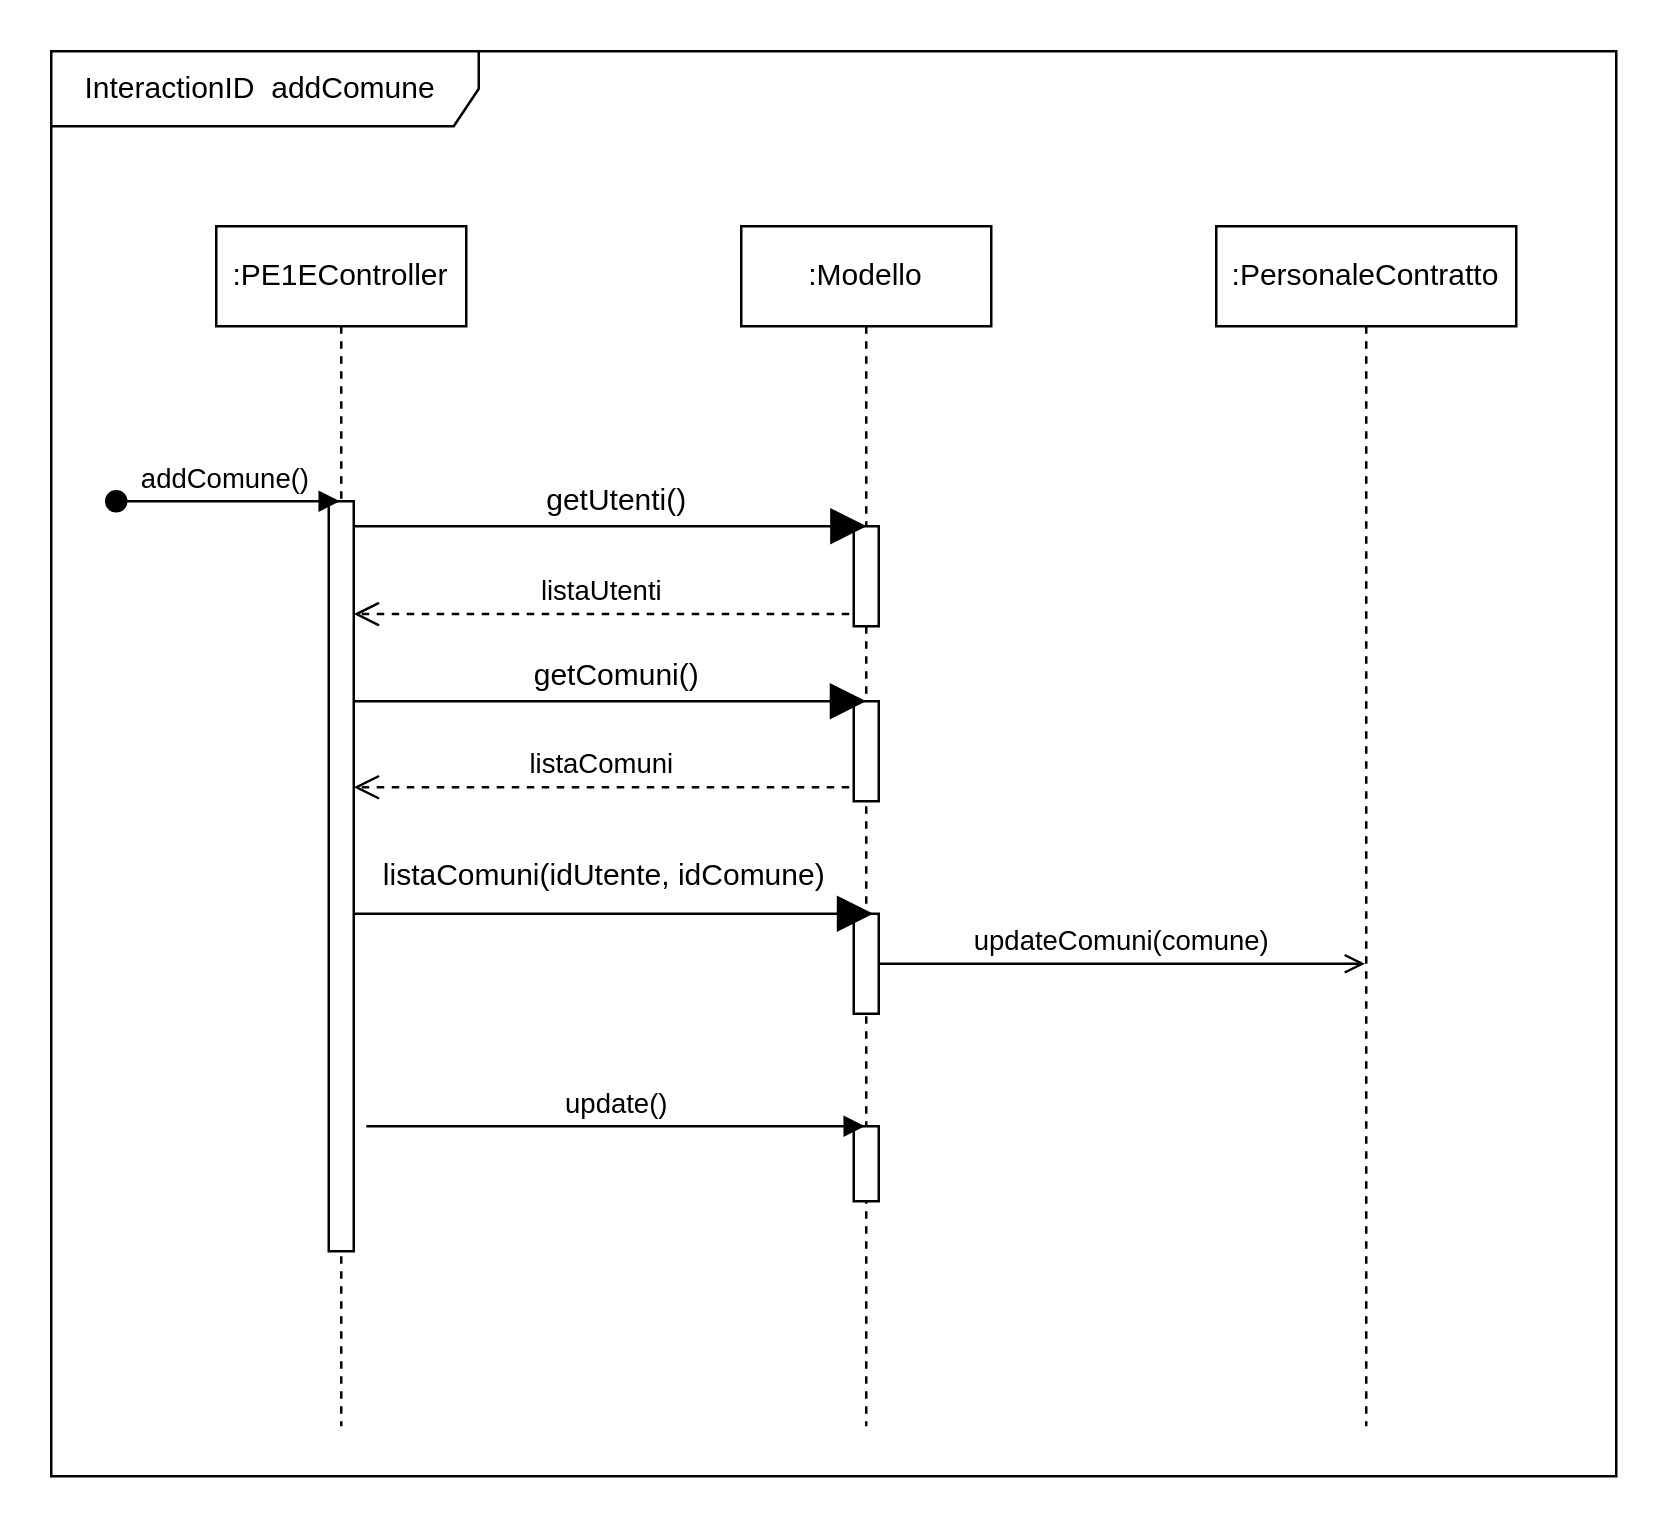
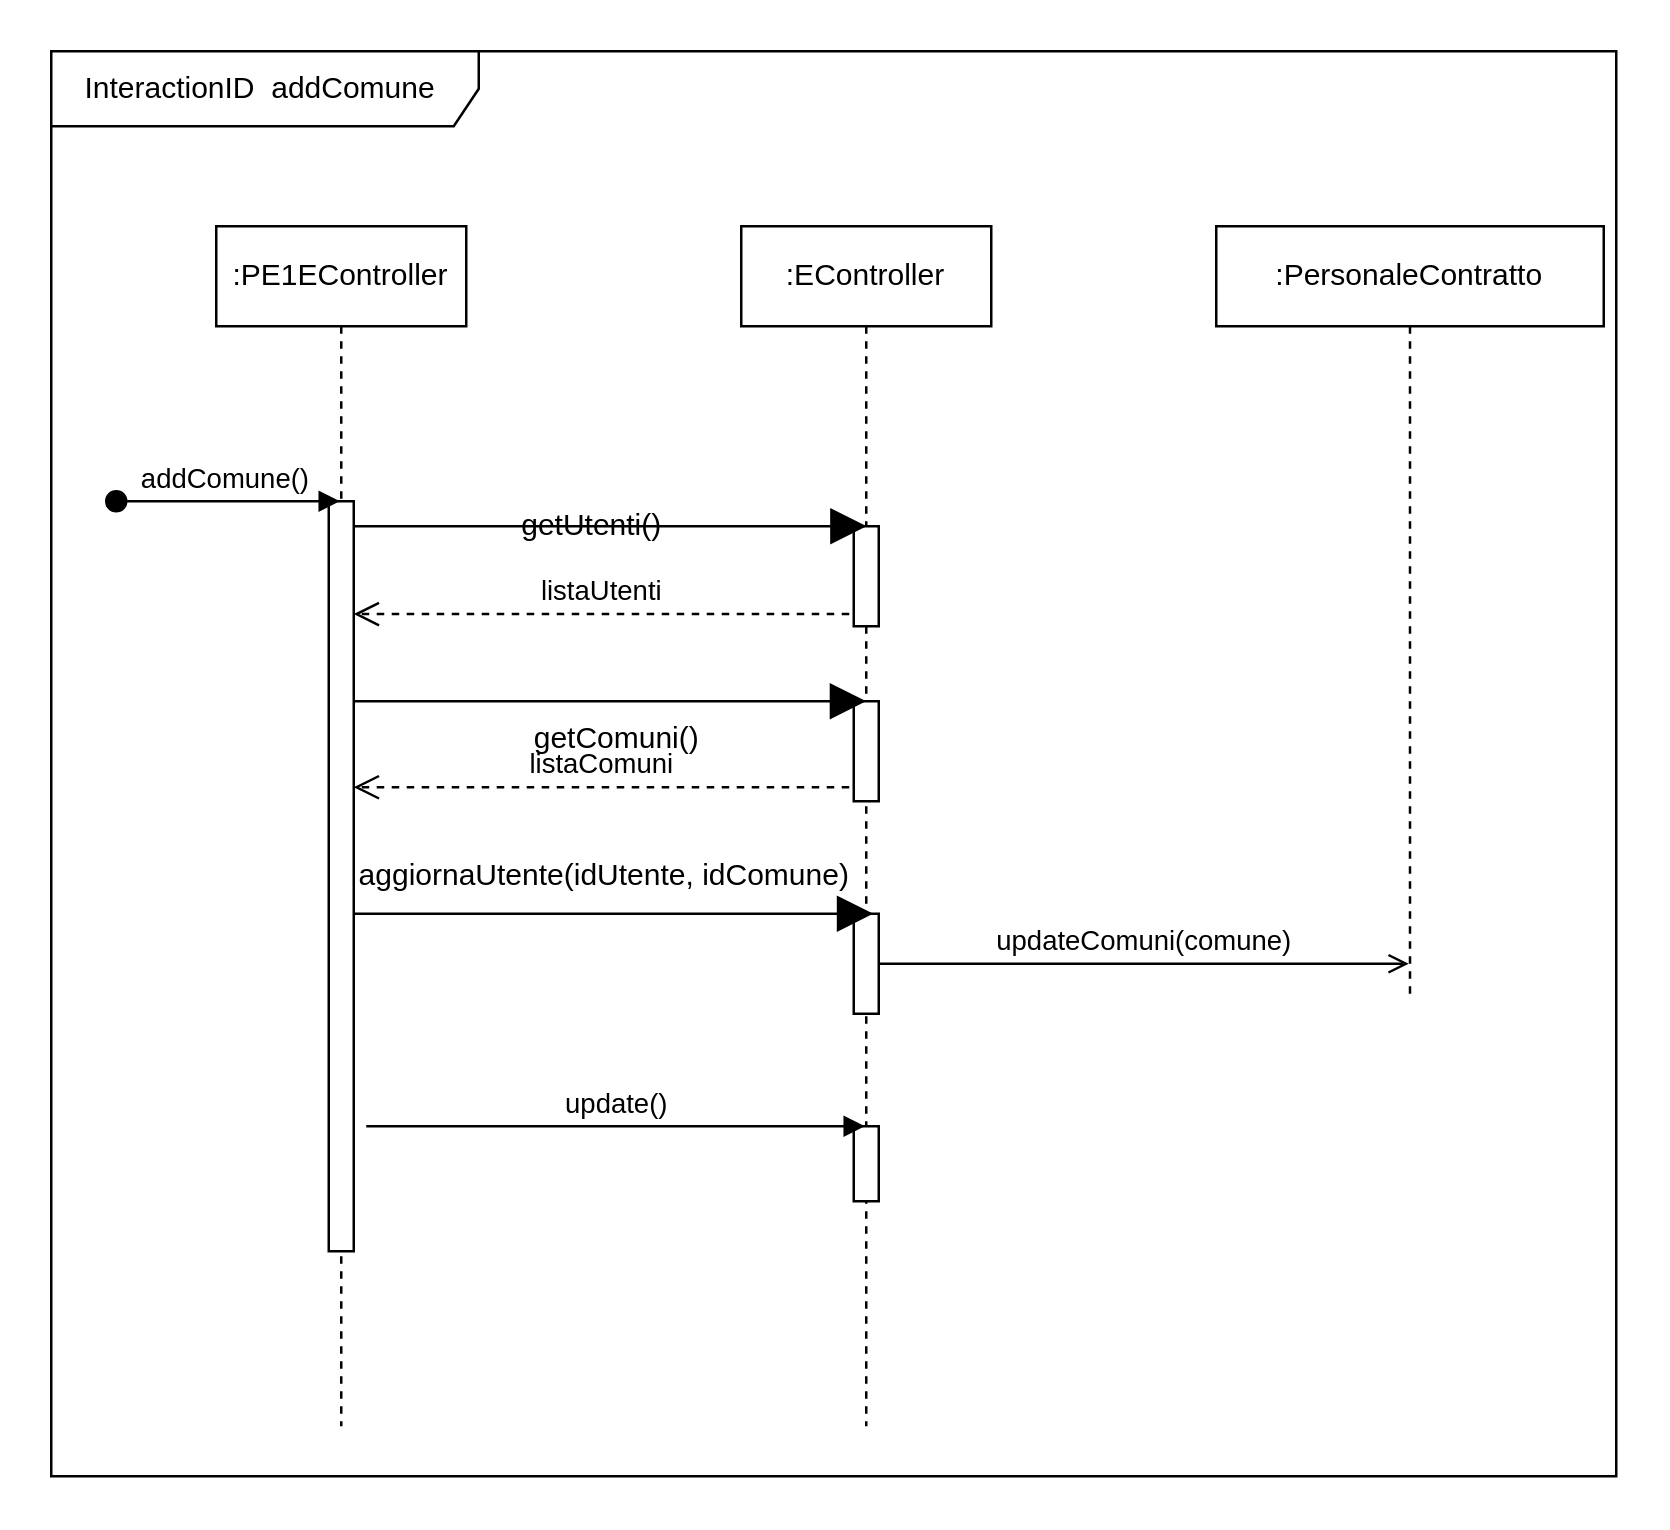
(866, 276) -> (866, 276)
(616, 501) -> (591, 526)
(616, 676) -> (616, 739)
(1366, 826) -> (1410, 614)
(605, 876) -> (605, 876)
